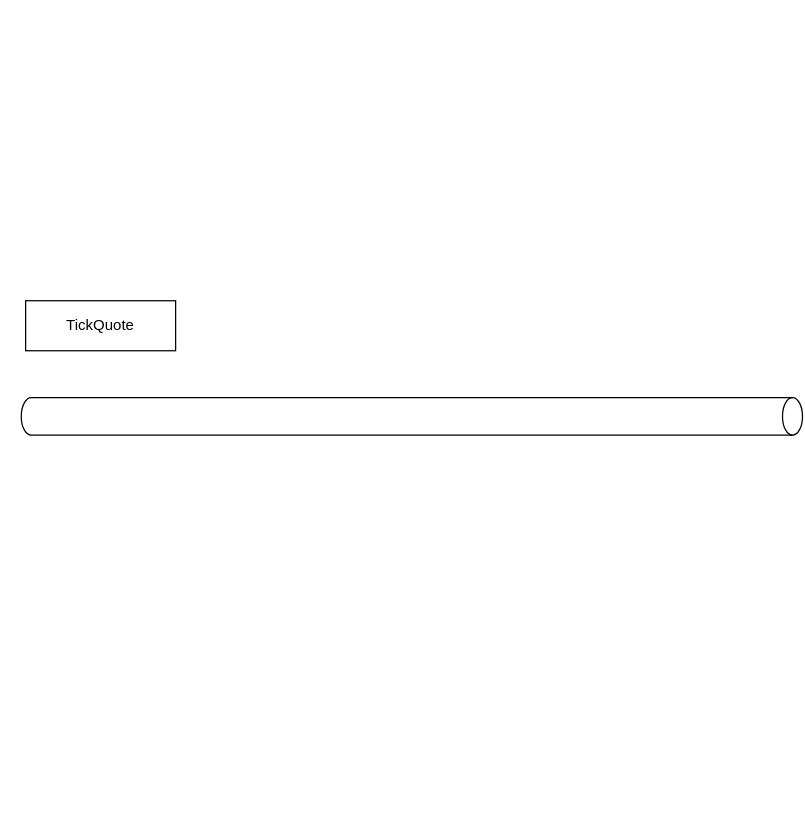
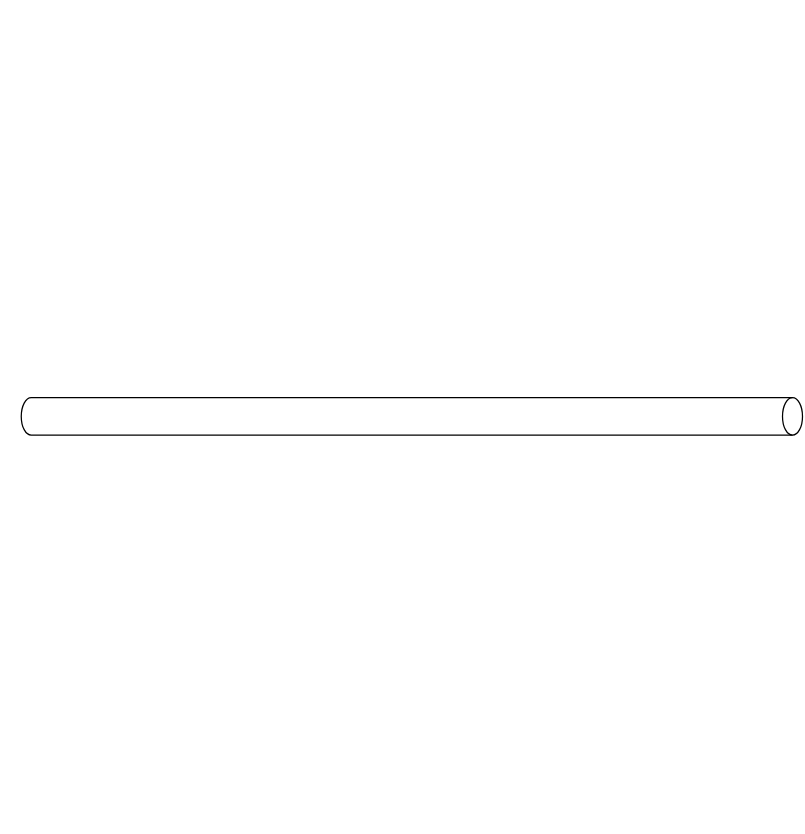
(101, 326) -> none
